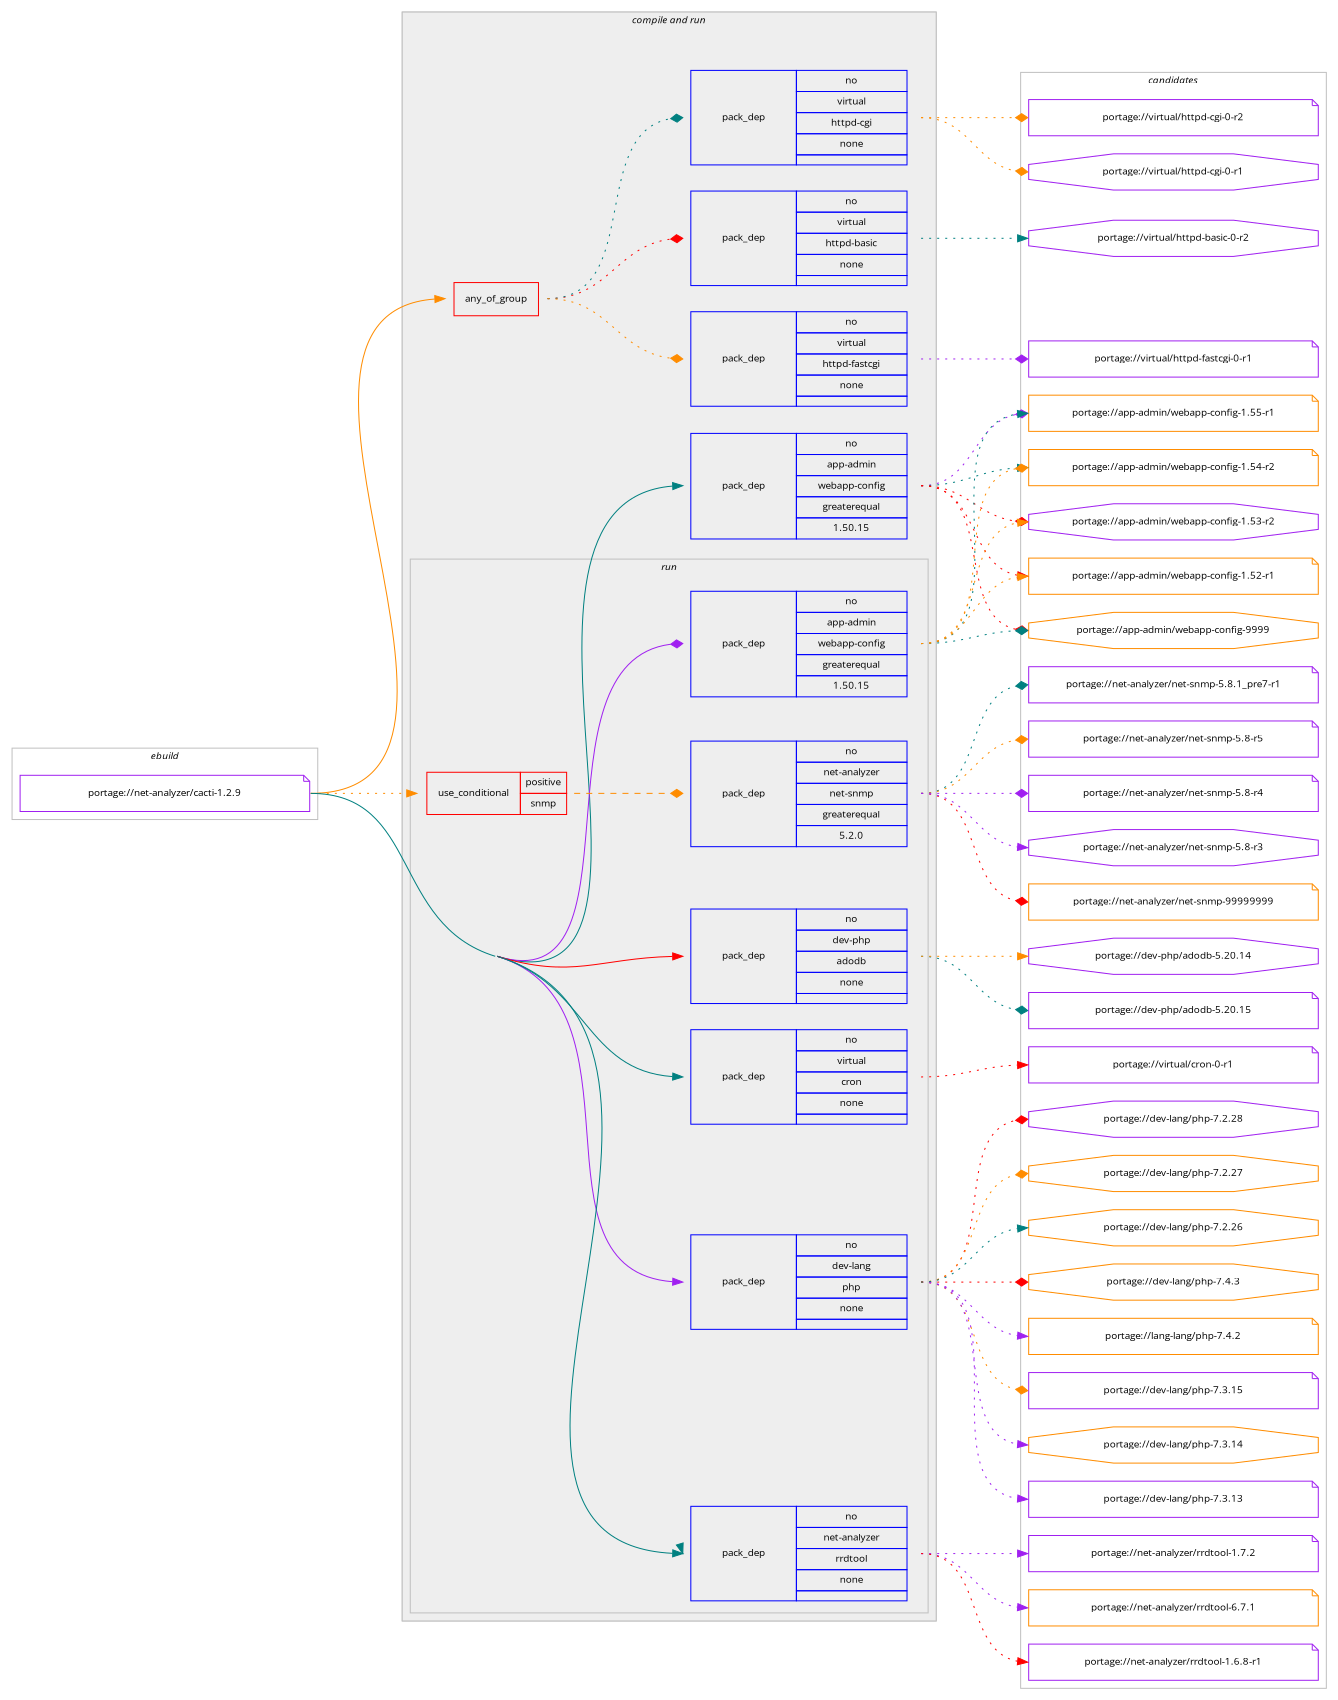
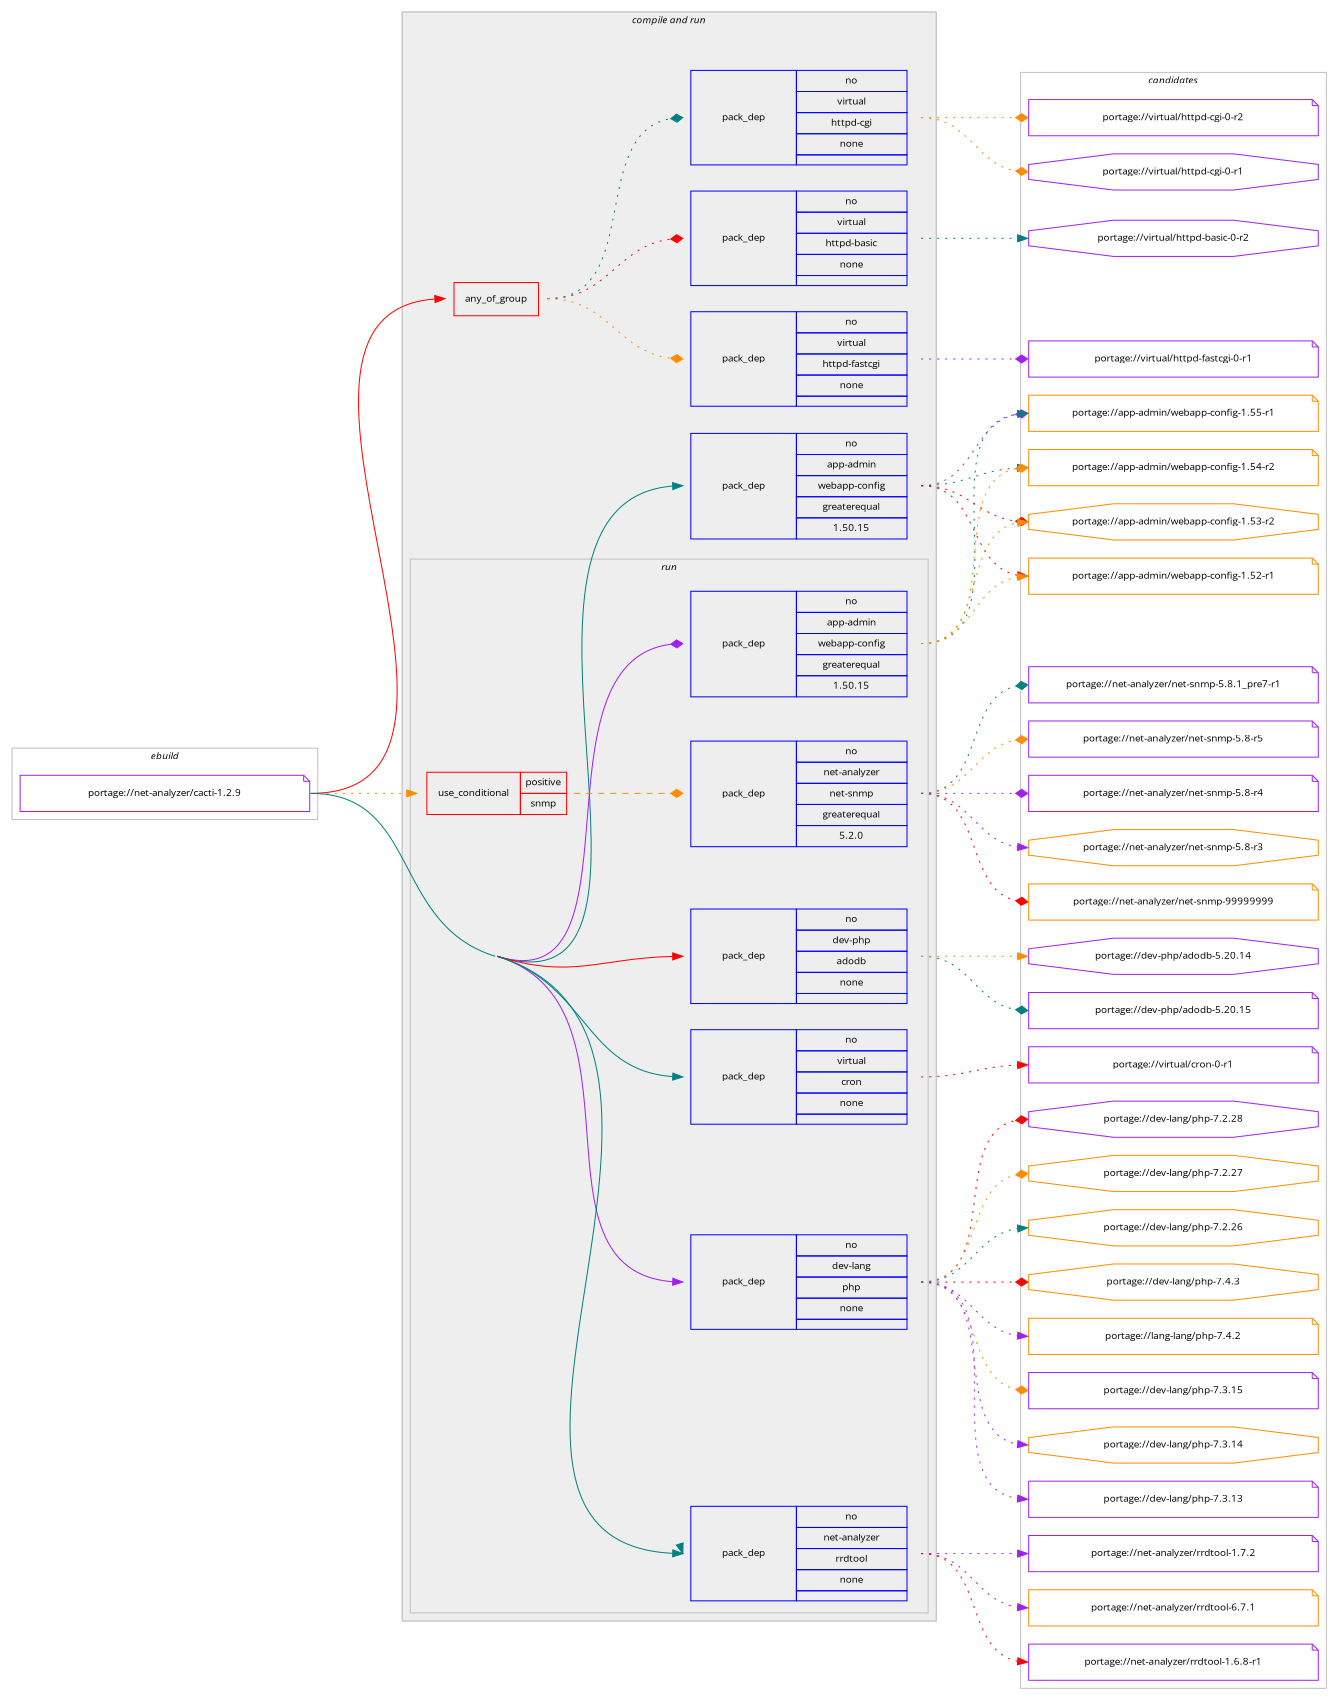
(1173, 522) -> (1173, 522)
(379, 551) -> (379, 551)
(1173, 630) -> none
(1173, 848) -> (1173, 848)
